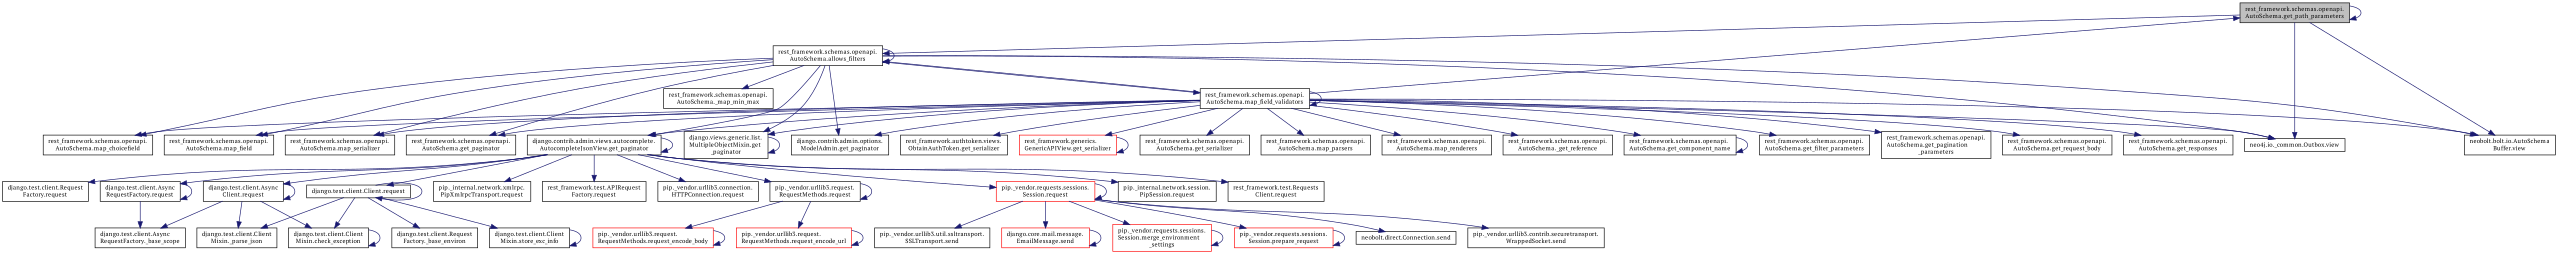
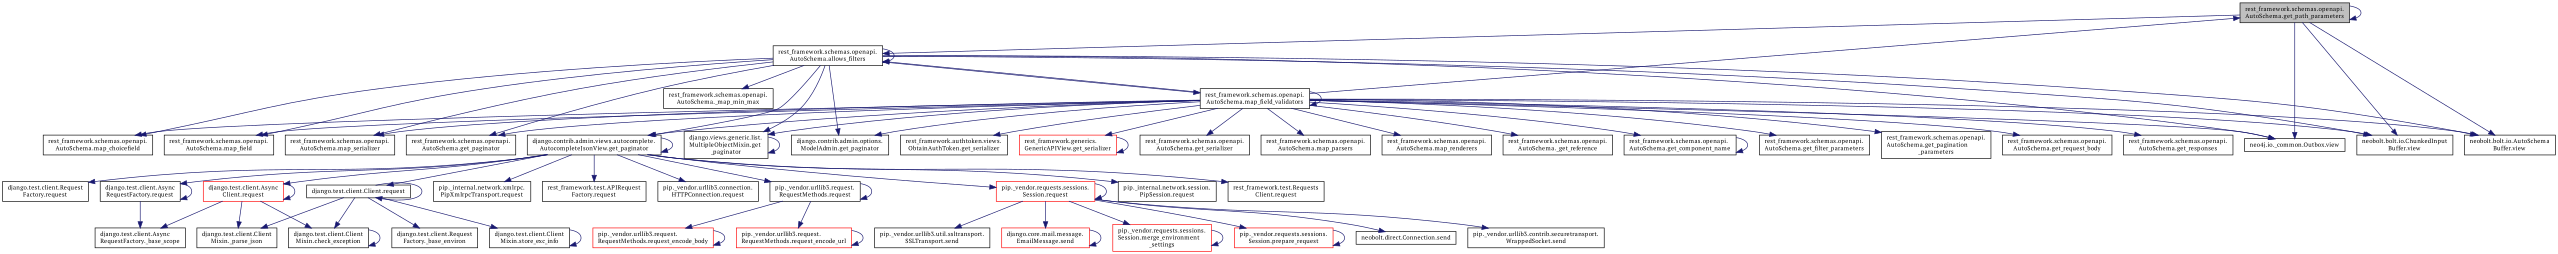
none -> (2405, 145)
(243, 191) -> (243, 191)
